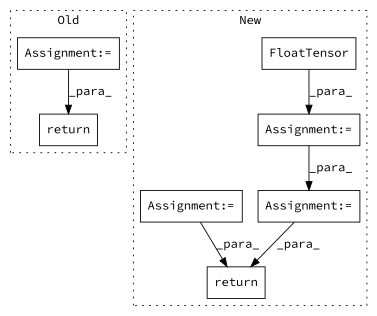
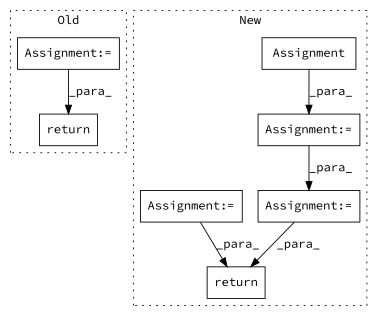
(309, 54) -> (309, 54)
